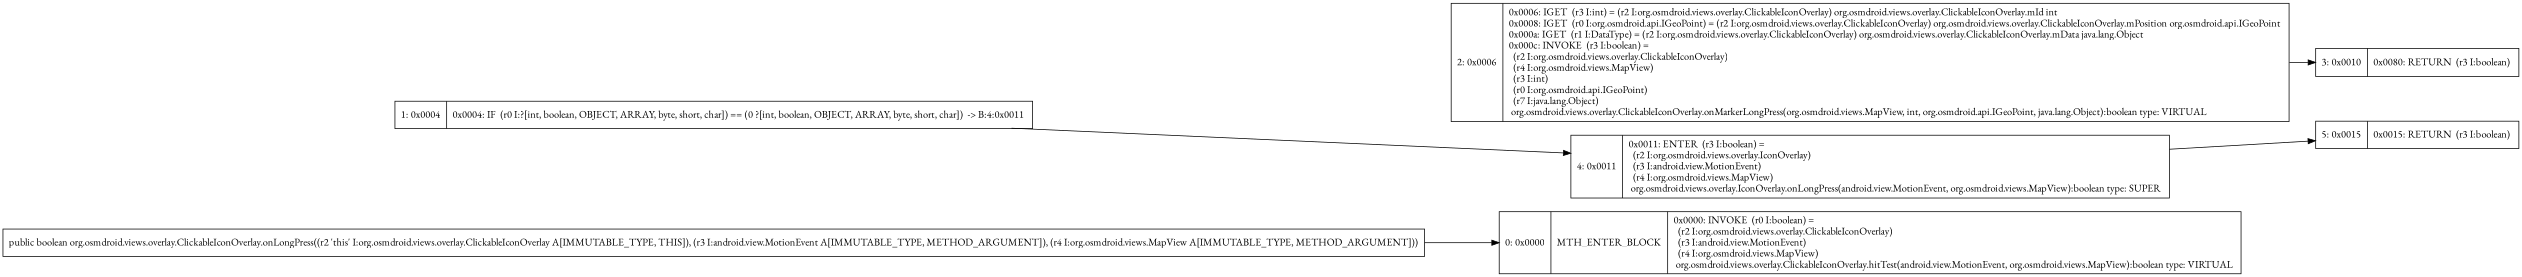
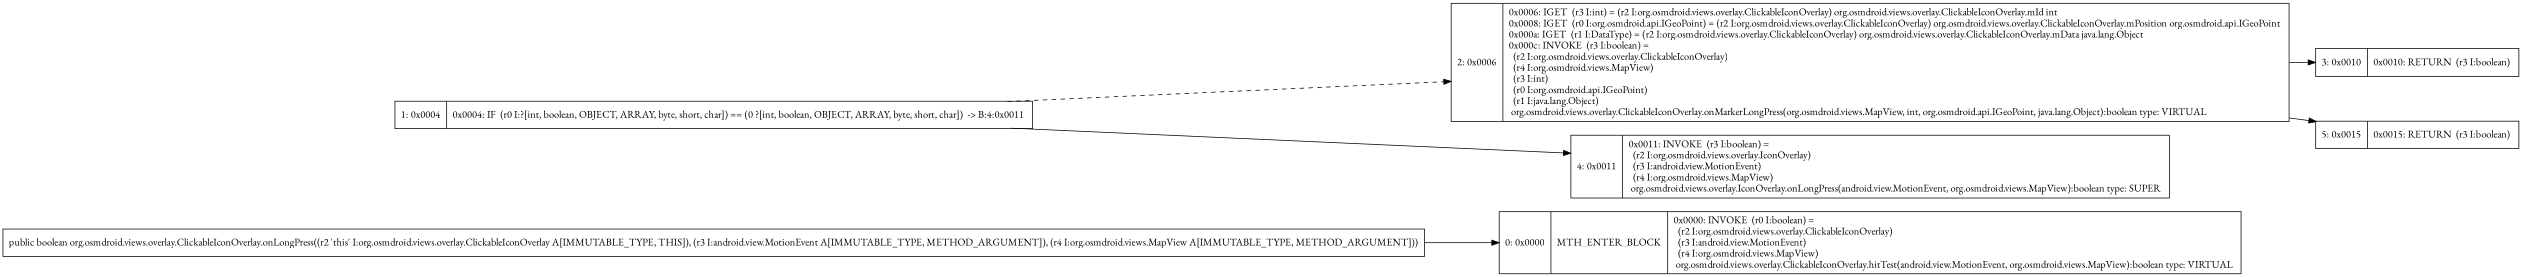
(2443, 62) -> (2443, 62)
none -> (1225, 92)
(1554, 101) -> (1554, 101)
(1698, 144) -> (1700, 144)
(2239, 145) -> (2299, 119)
